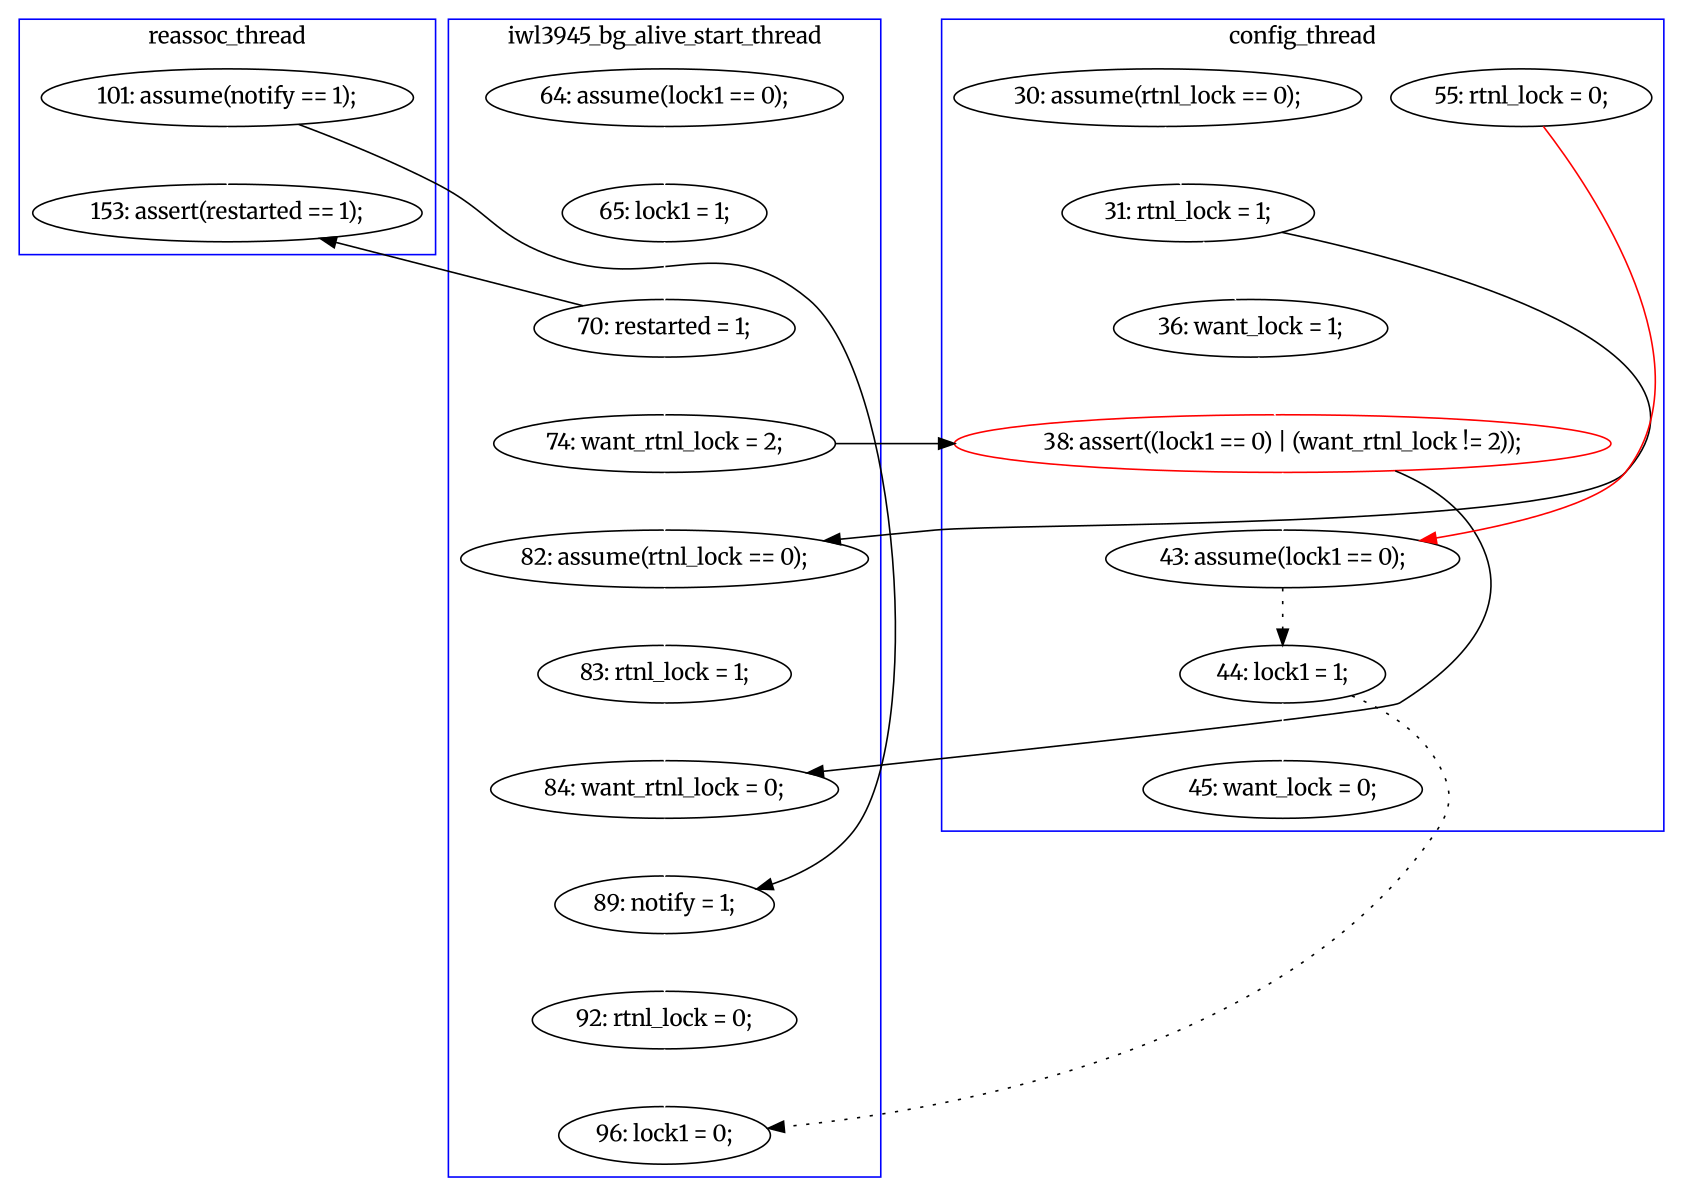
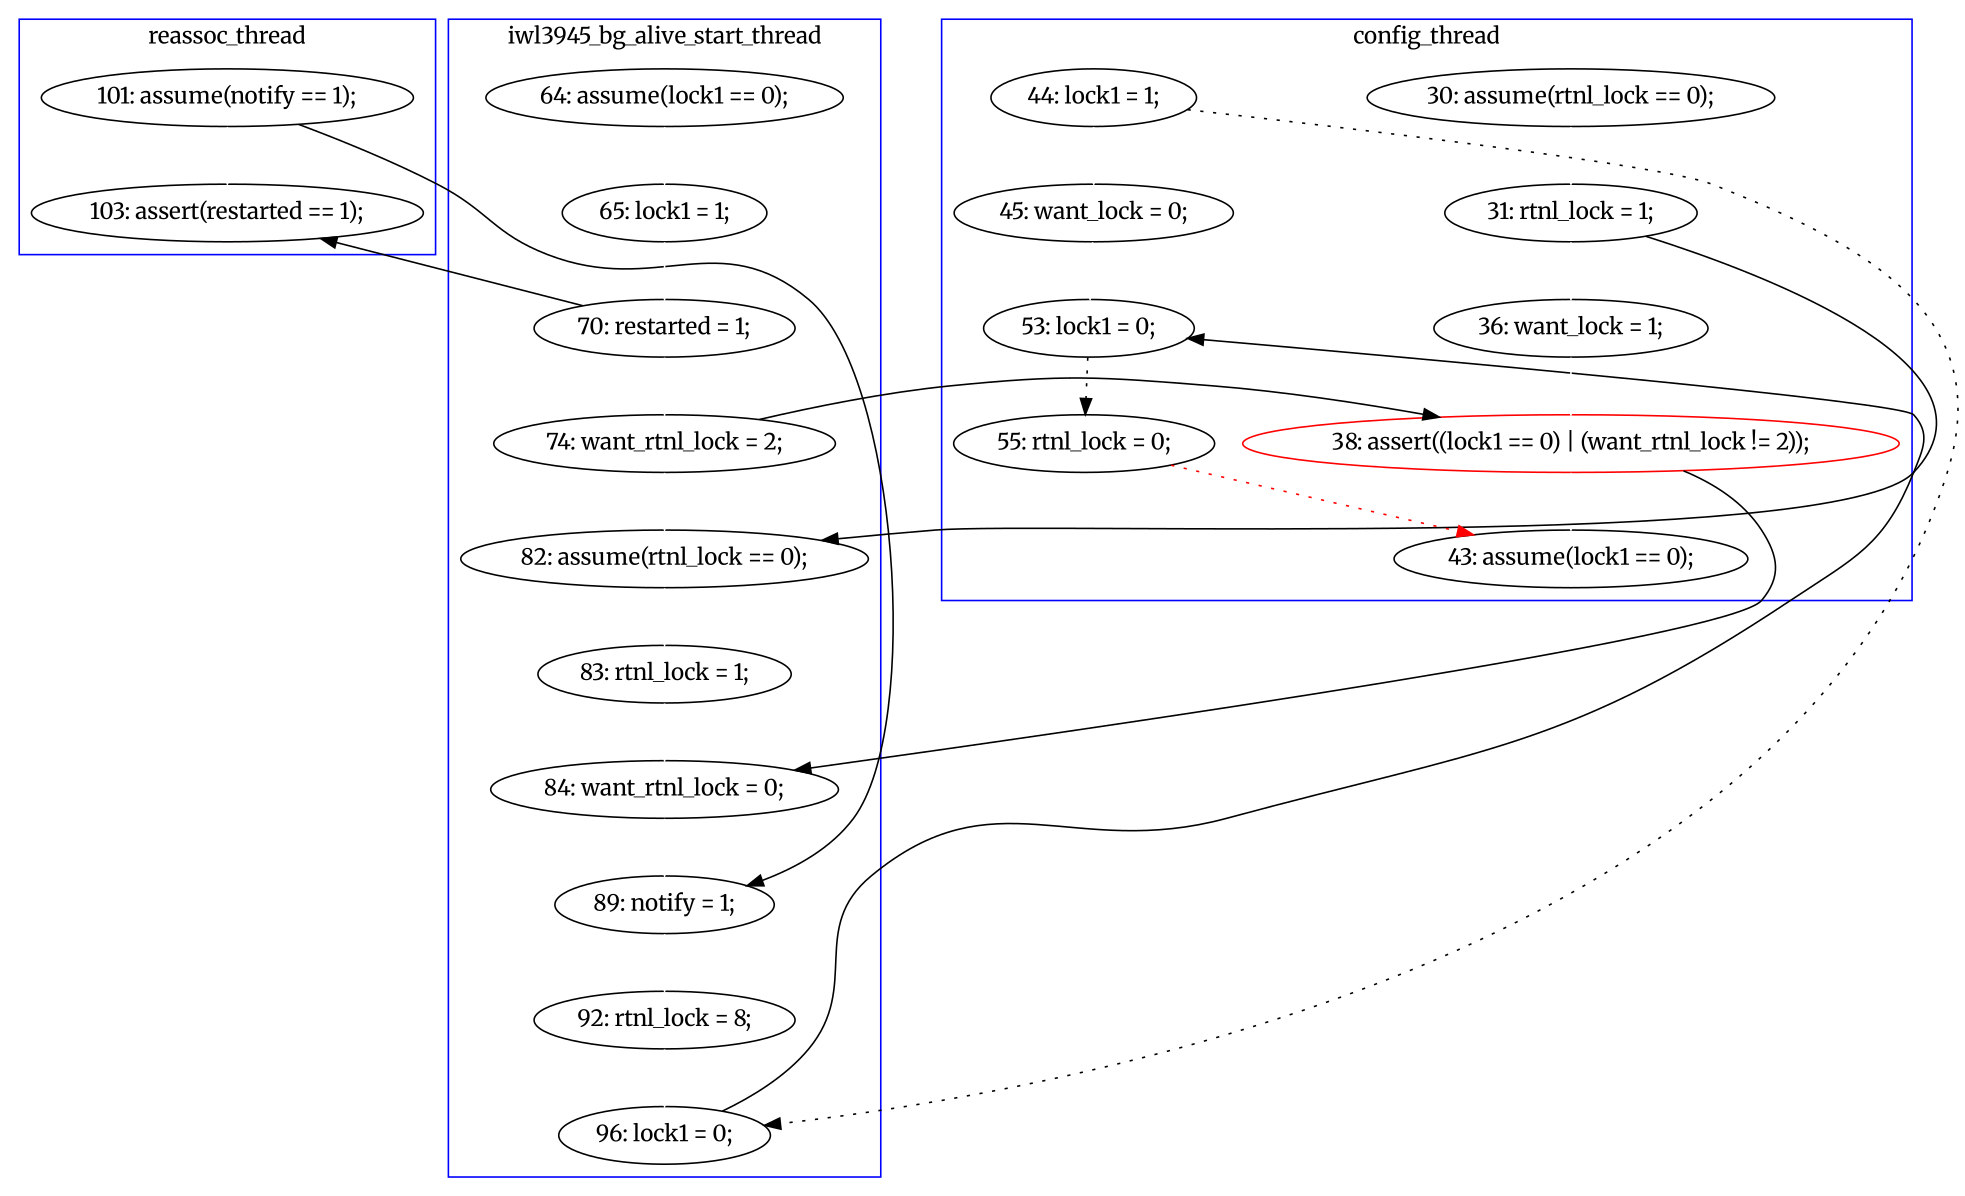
(227, 213) -> (227, 213)
none -> (1089, 328)
(1654, 390) -> (1314, 498)
(1283, 609) -> none
(665, 1020) -> (665, 1020)
